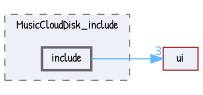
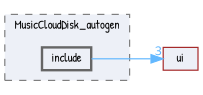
(67, 26) -> (67, 26)
